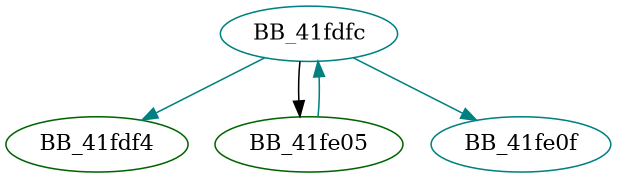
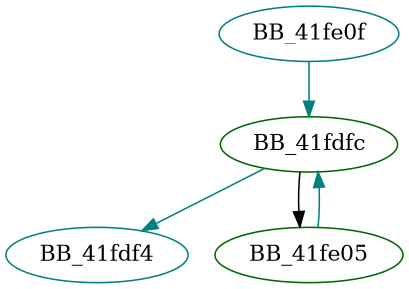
(309, 34) -> (309, 144)
(408, 86) -> (309, 82)
(97, 144) -> (97, 255)
